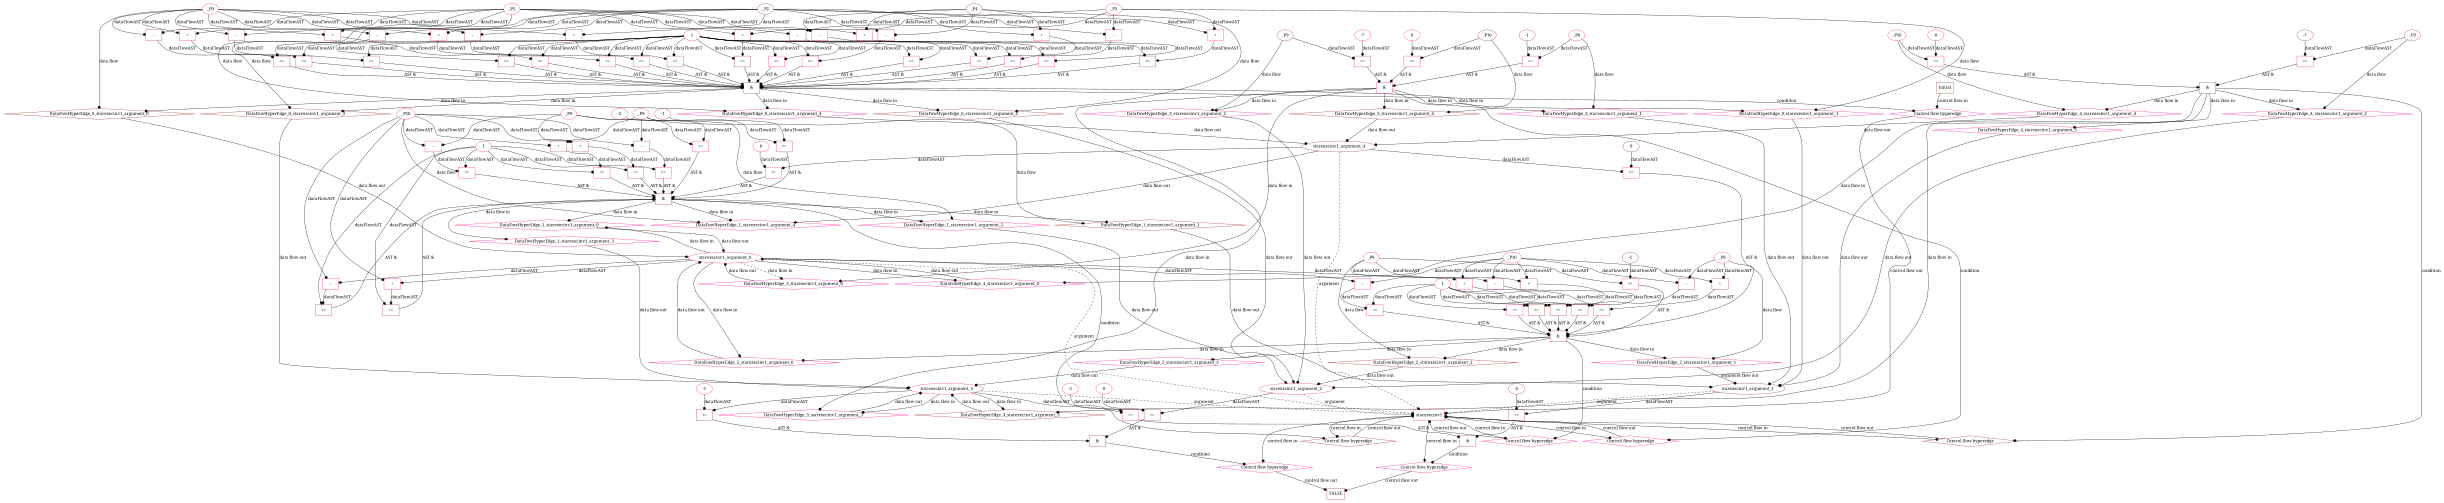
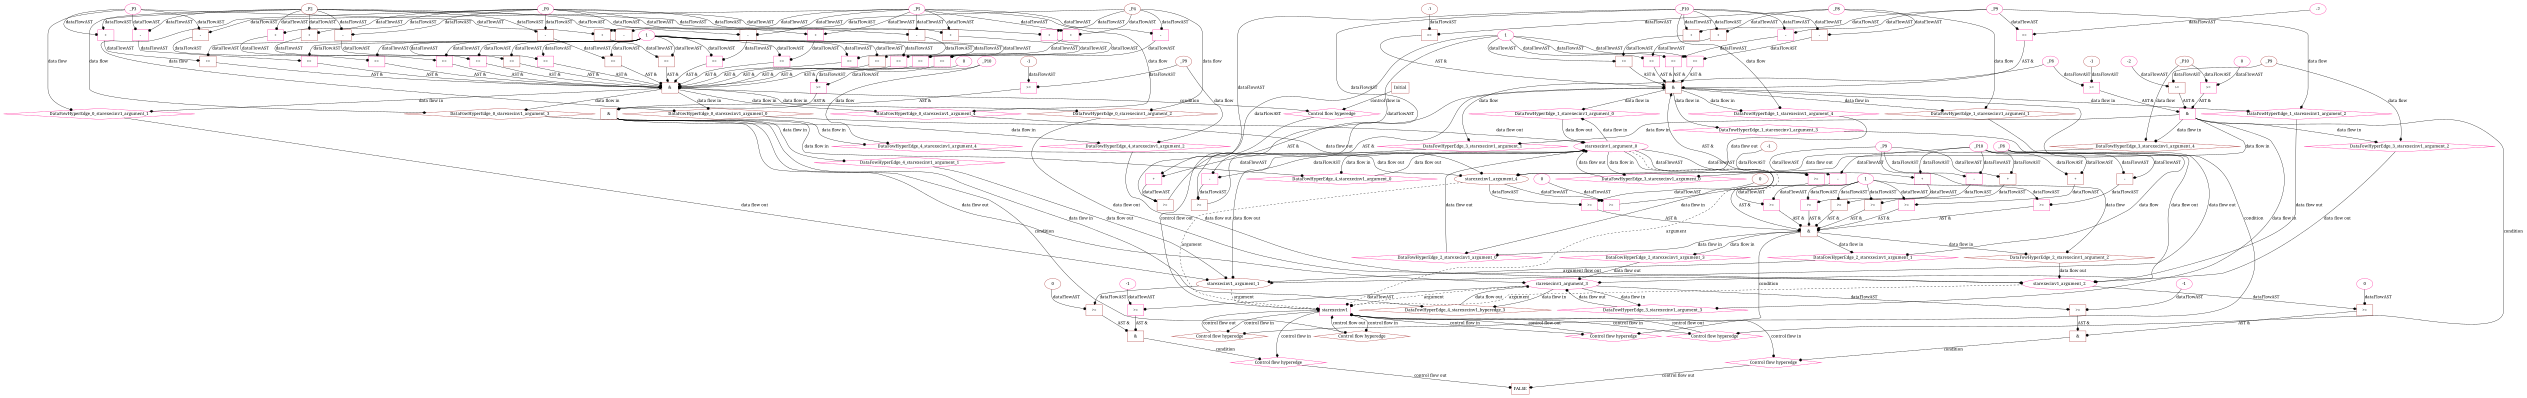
(1059, 198) -> (1728, 160)
(760, 270) -> (1609, 167)
(1010, 415) -> (1455, 310)
